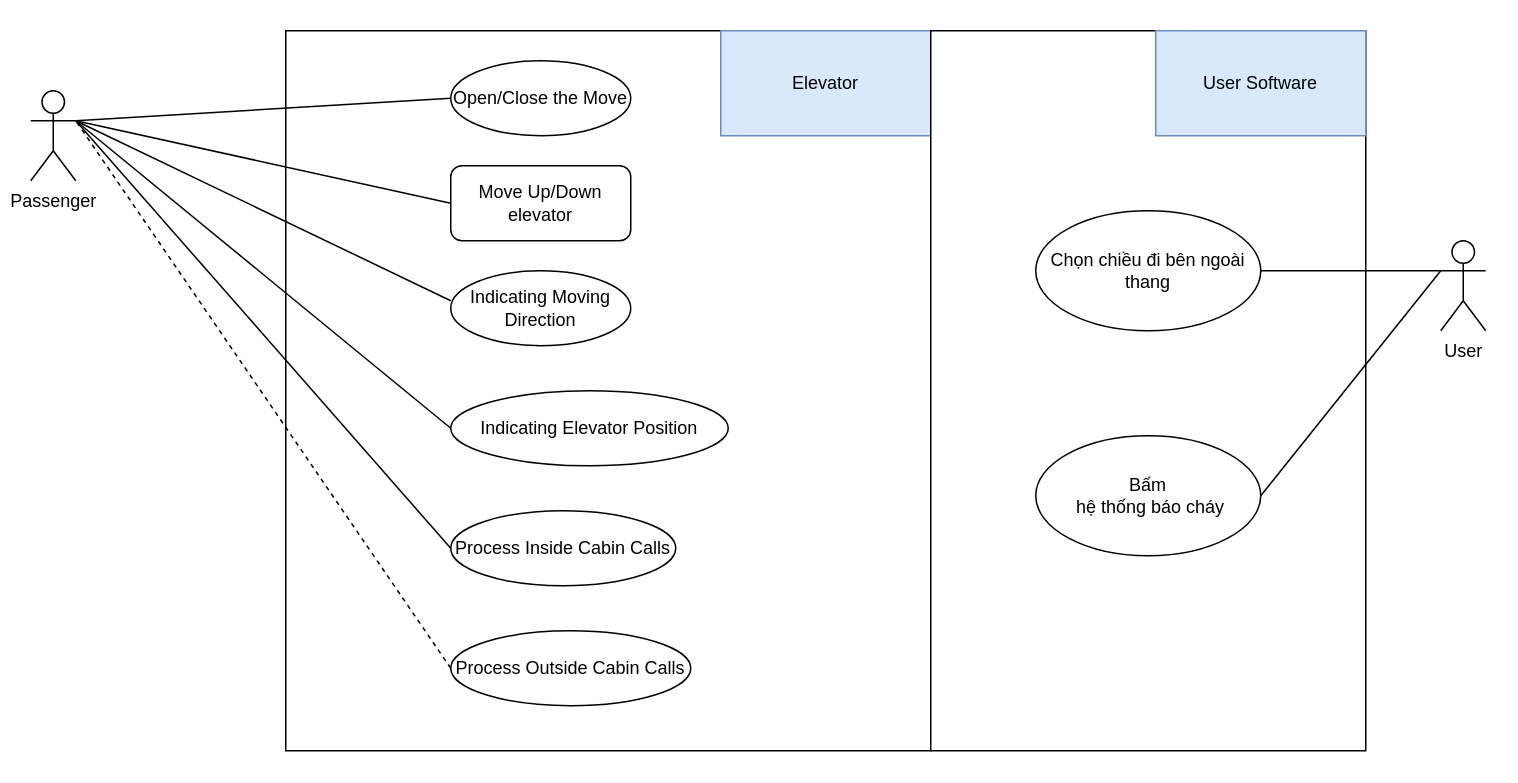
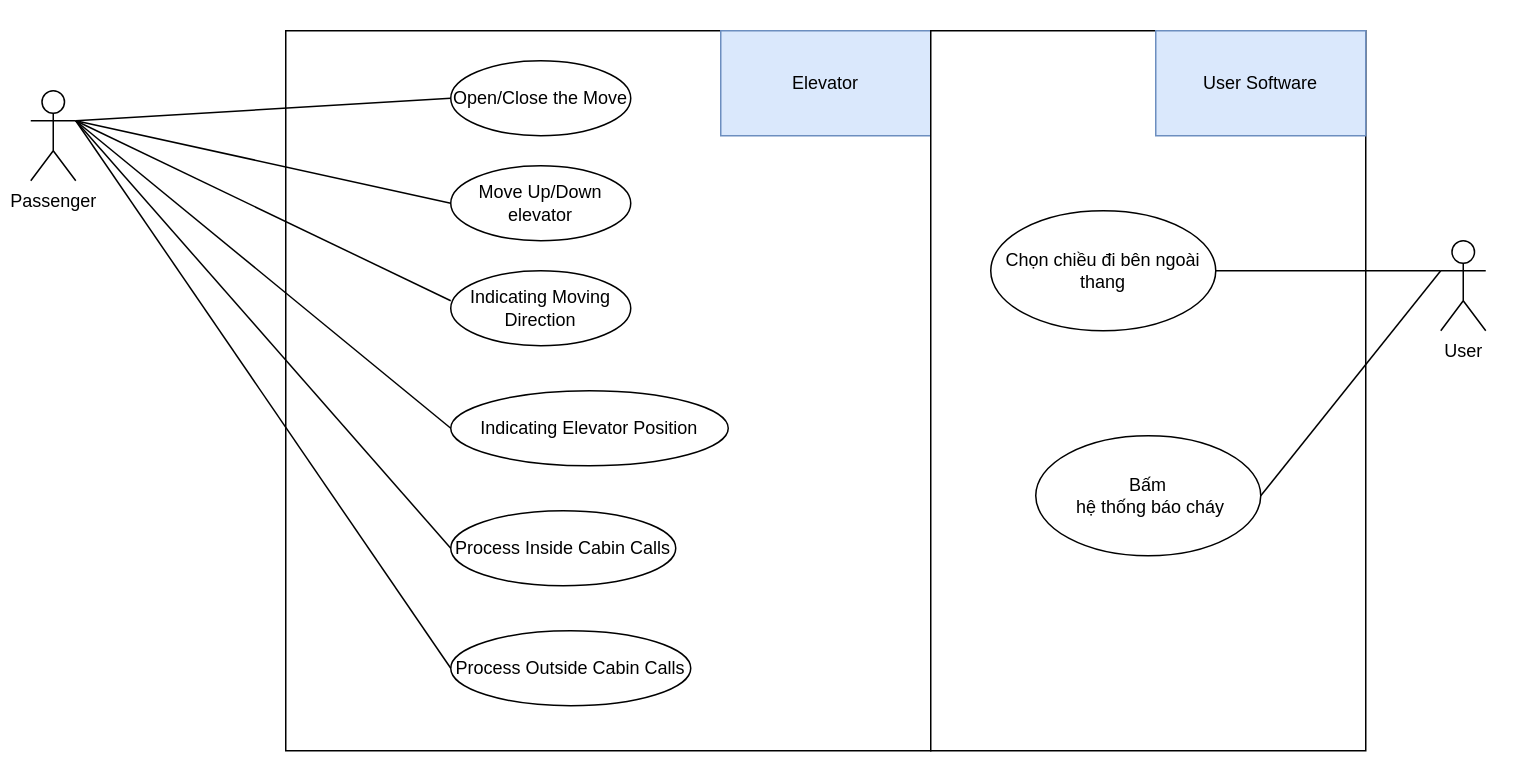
(541, 203) -> (541, 203)
(1148, 271) -> (1103, 271)
(269, 402) -> (269, 402)
